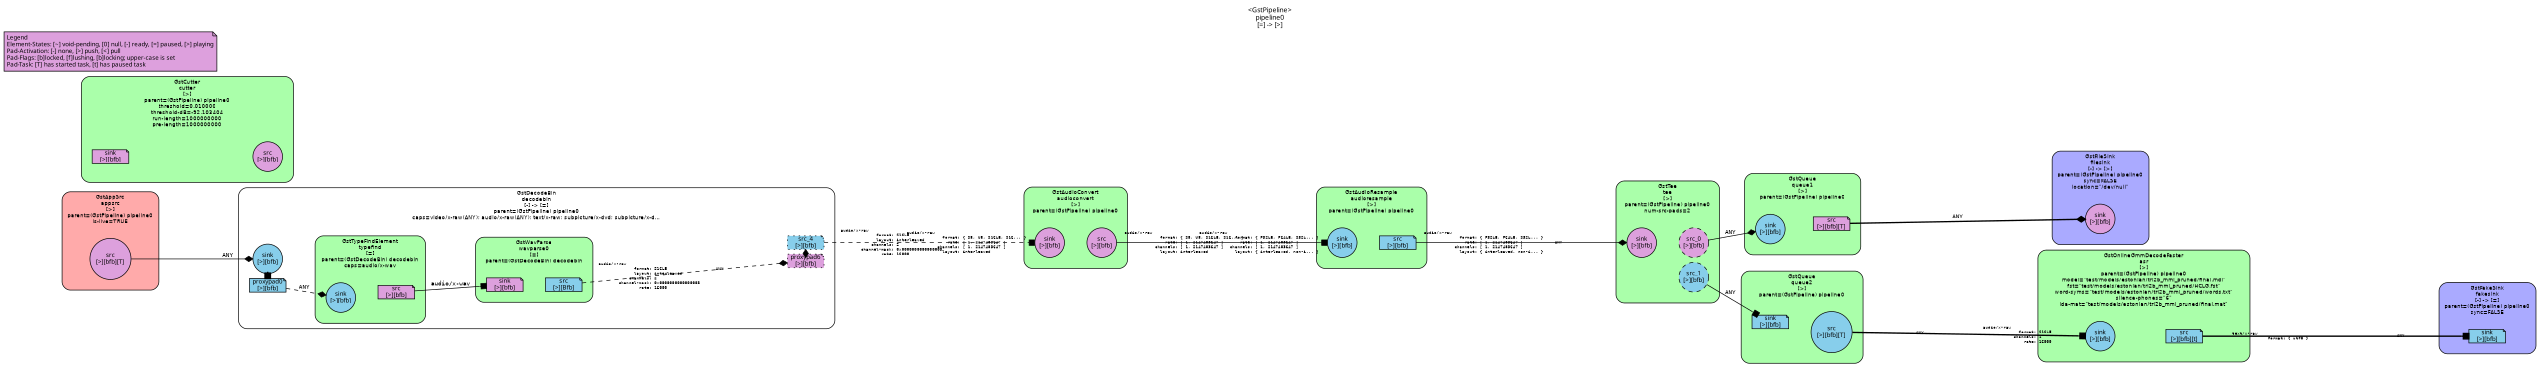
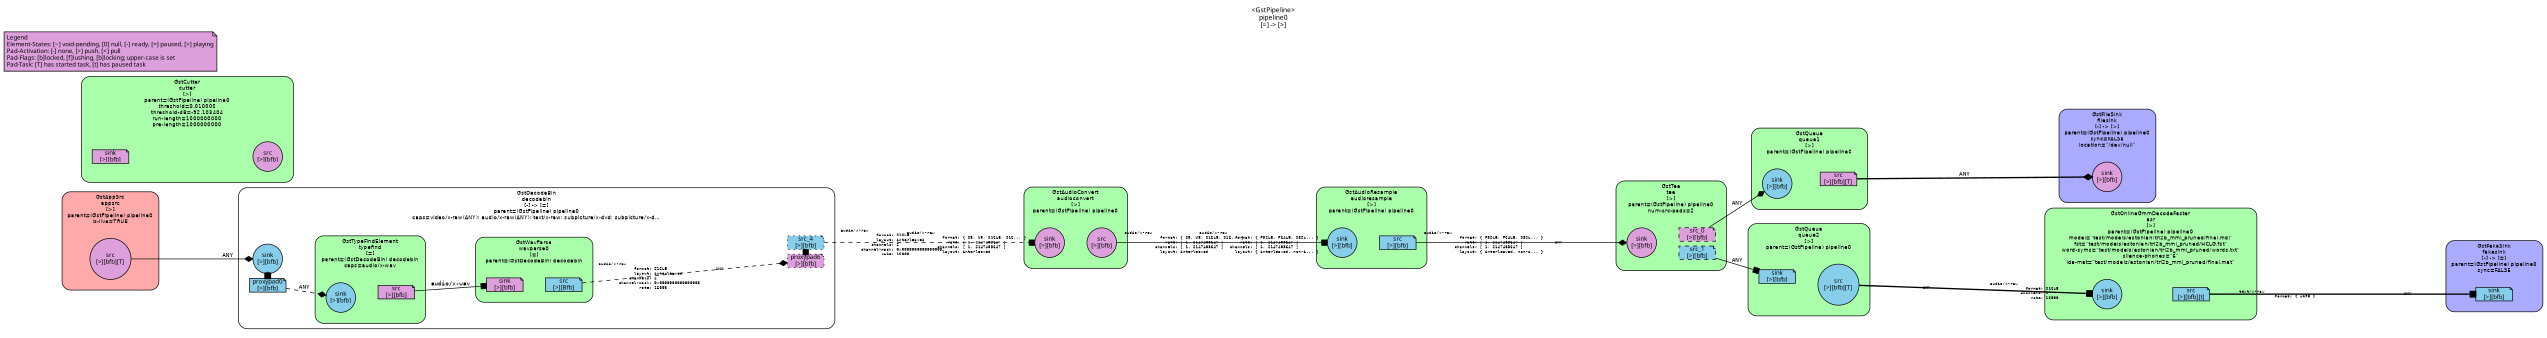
(1694, 243) -> (1697, 235)
(806, 254) -> (806, 254)
(1694, 277) -> (1697, 253)
